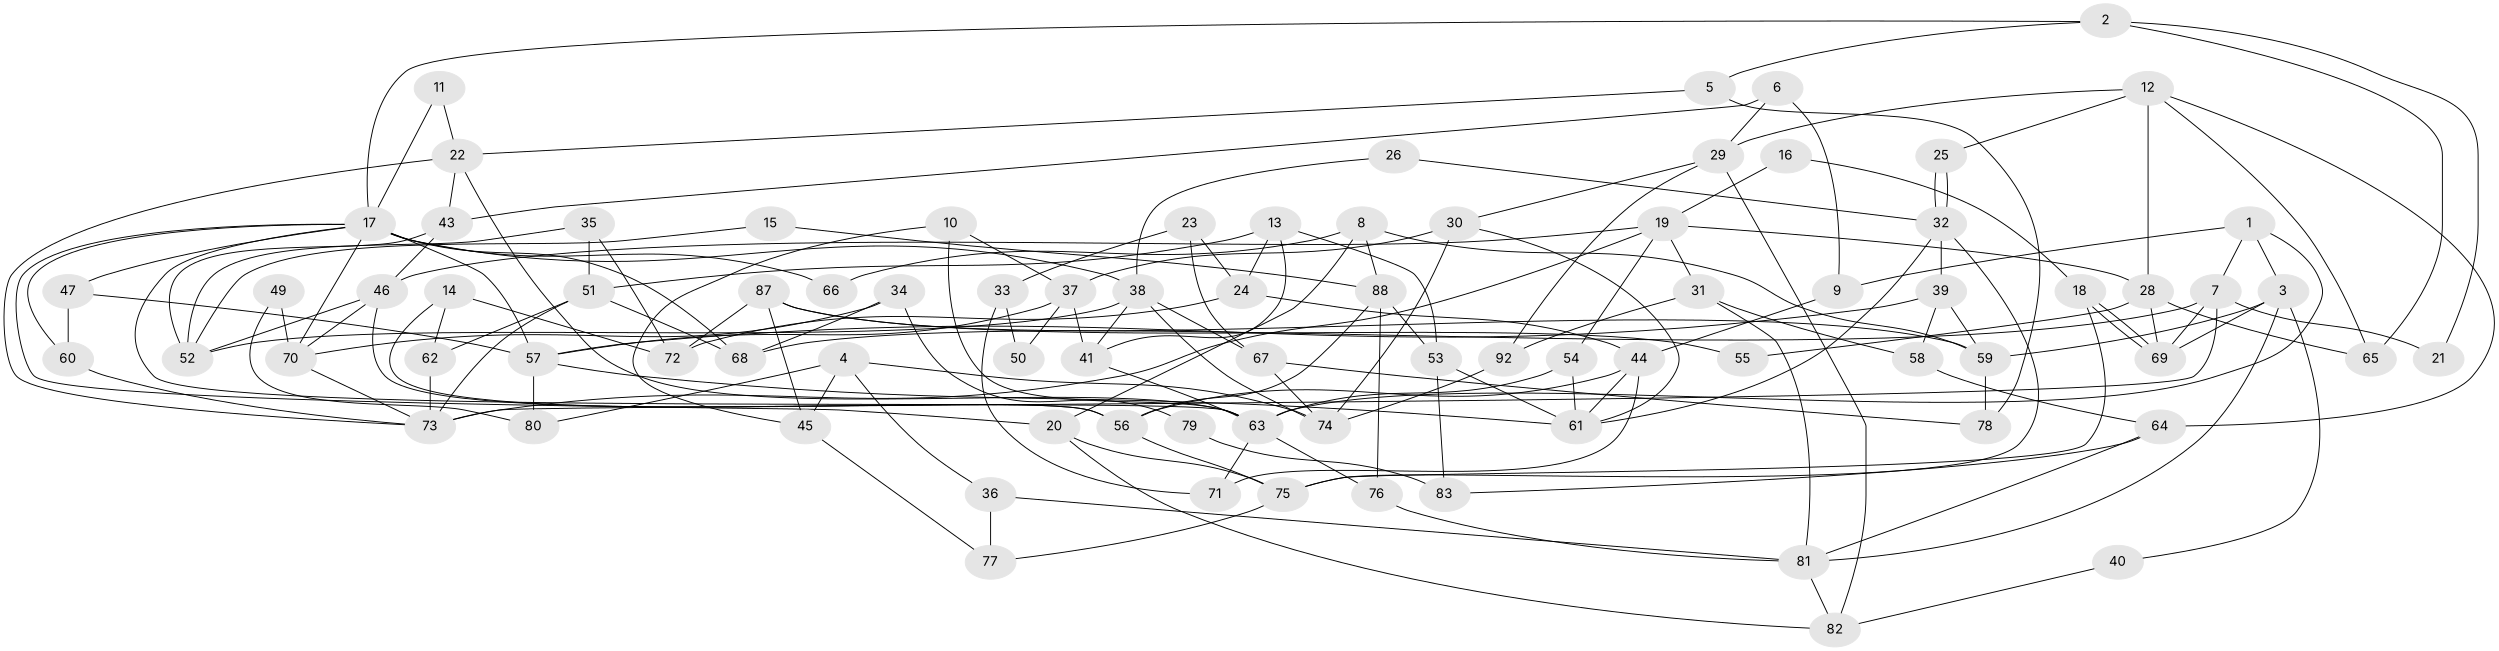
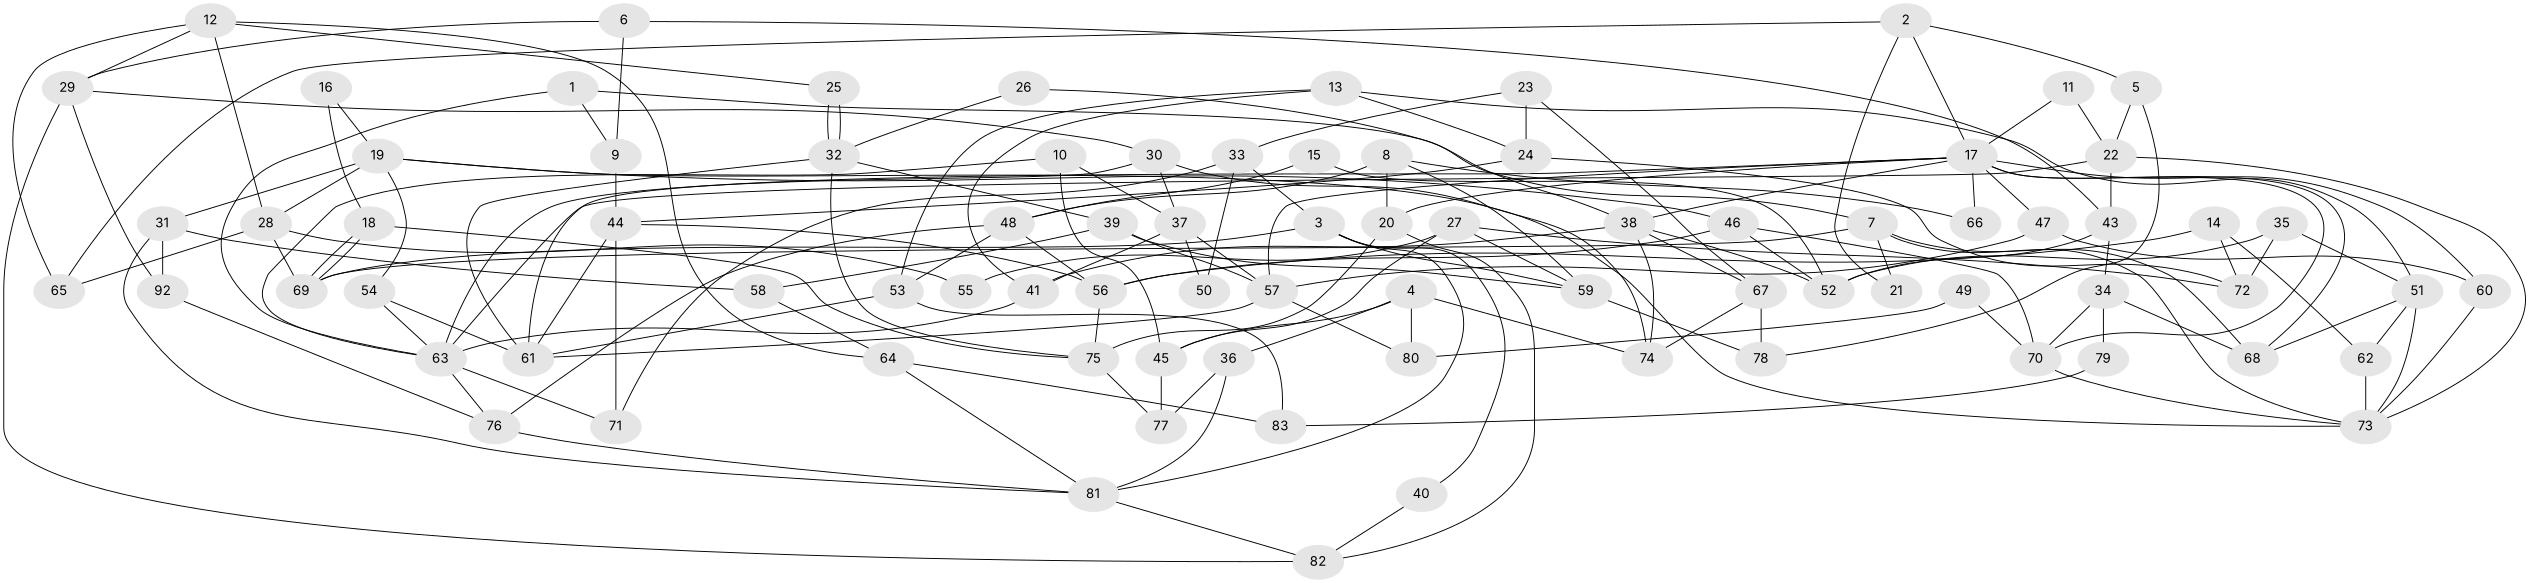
(415, 258) -> (2107, 258)
(2267, 258) -> (1282, 193)
(764, 291) -> (1455, 224)
(1381, 291) -> (1009, 224)
(1444, 386) -> (328, 360)
